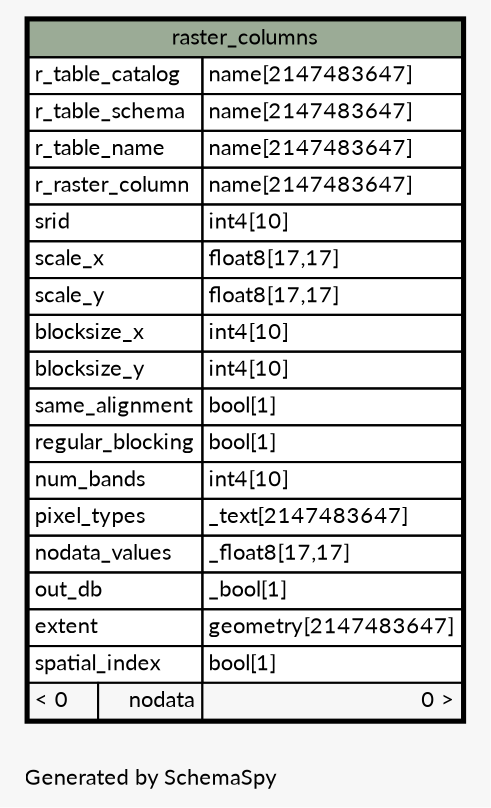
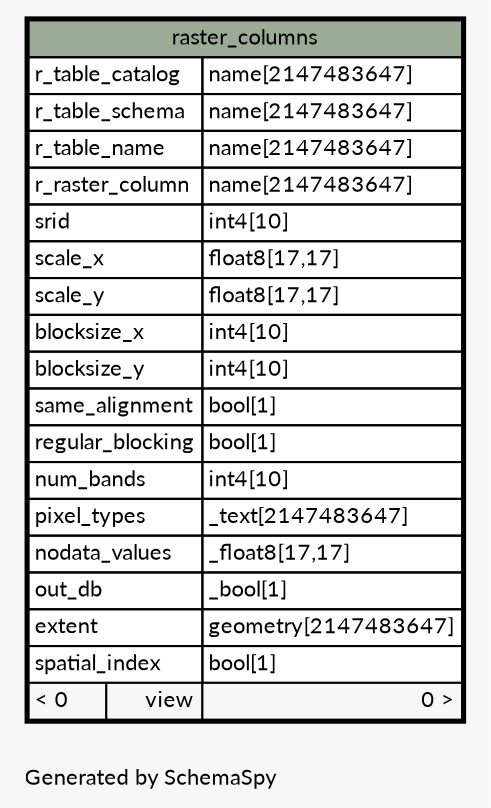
(163, 700) -> (171, 700)
